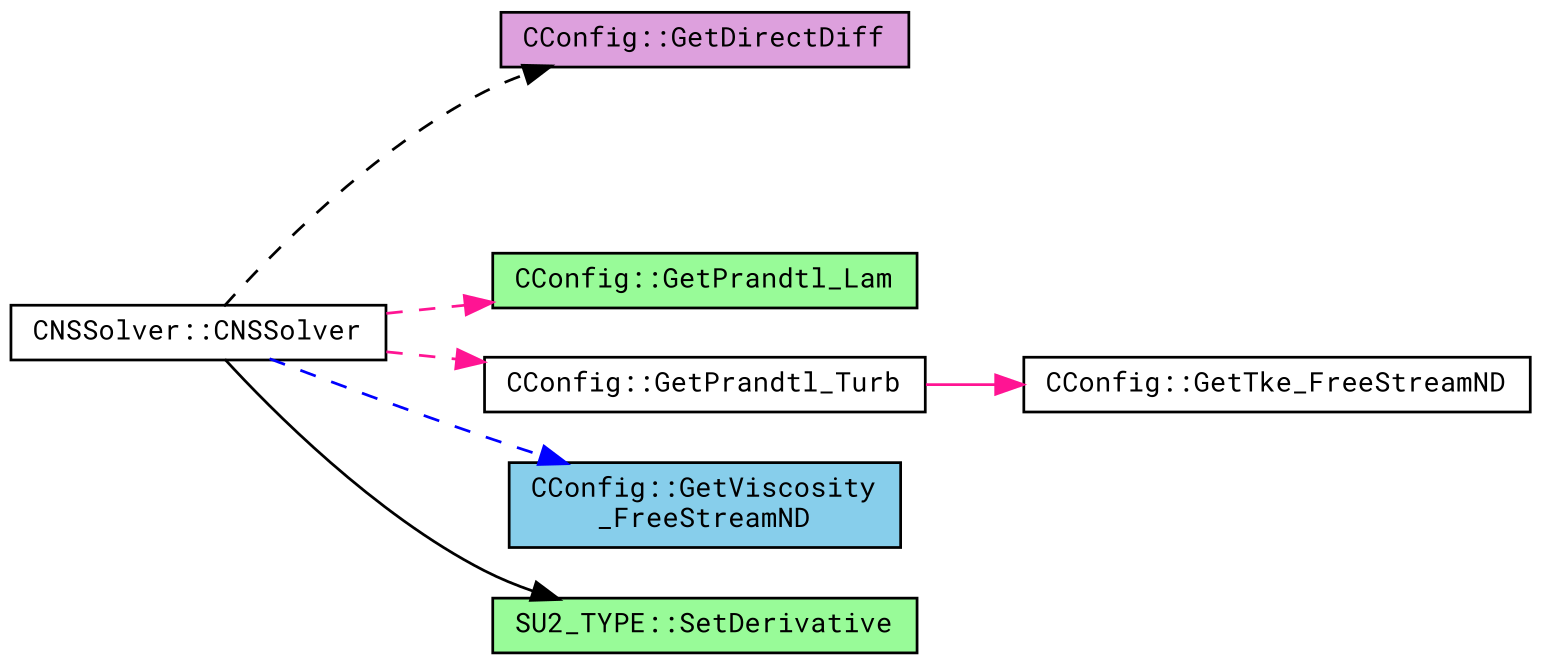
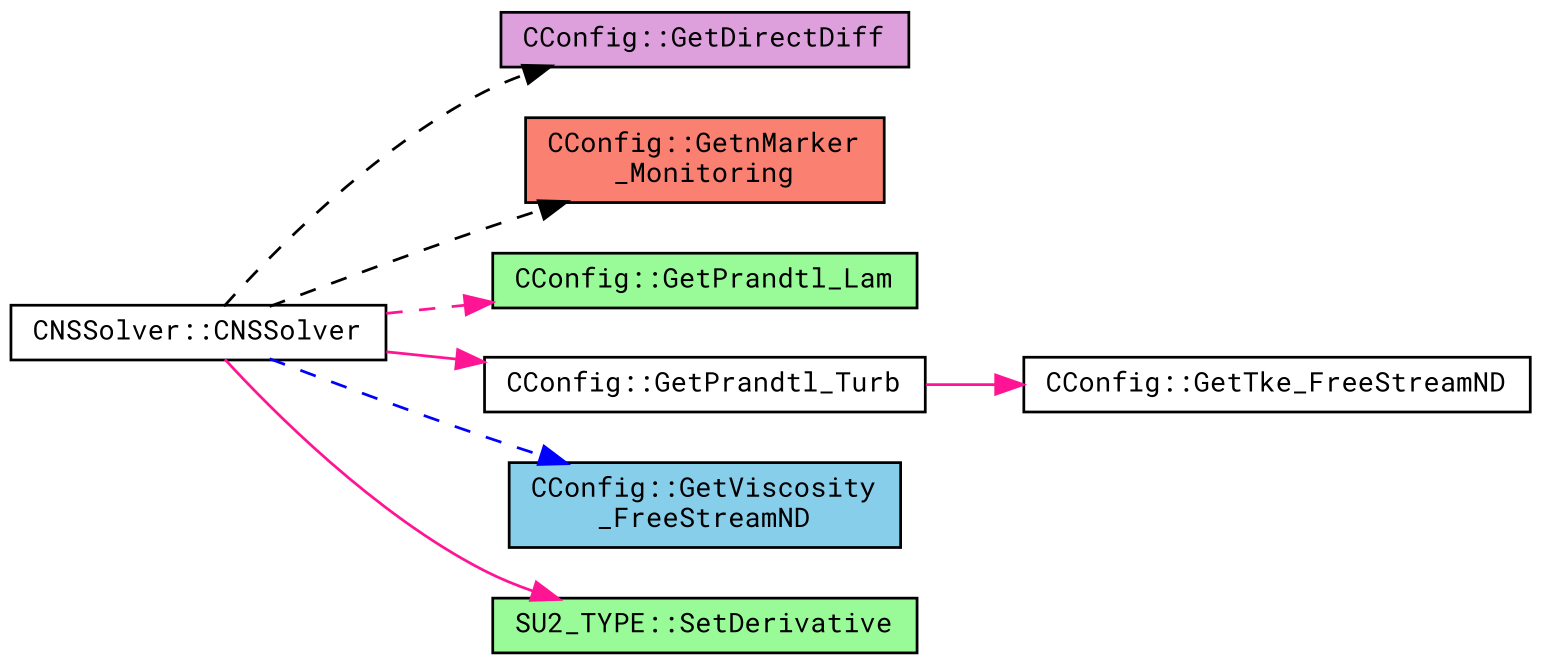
none -> (705, 160)
(421, 355) -> (421, 355)
(366, 492) -> (366, 492)
